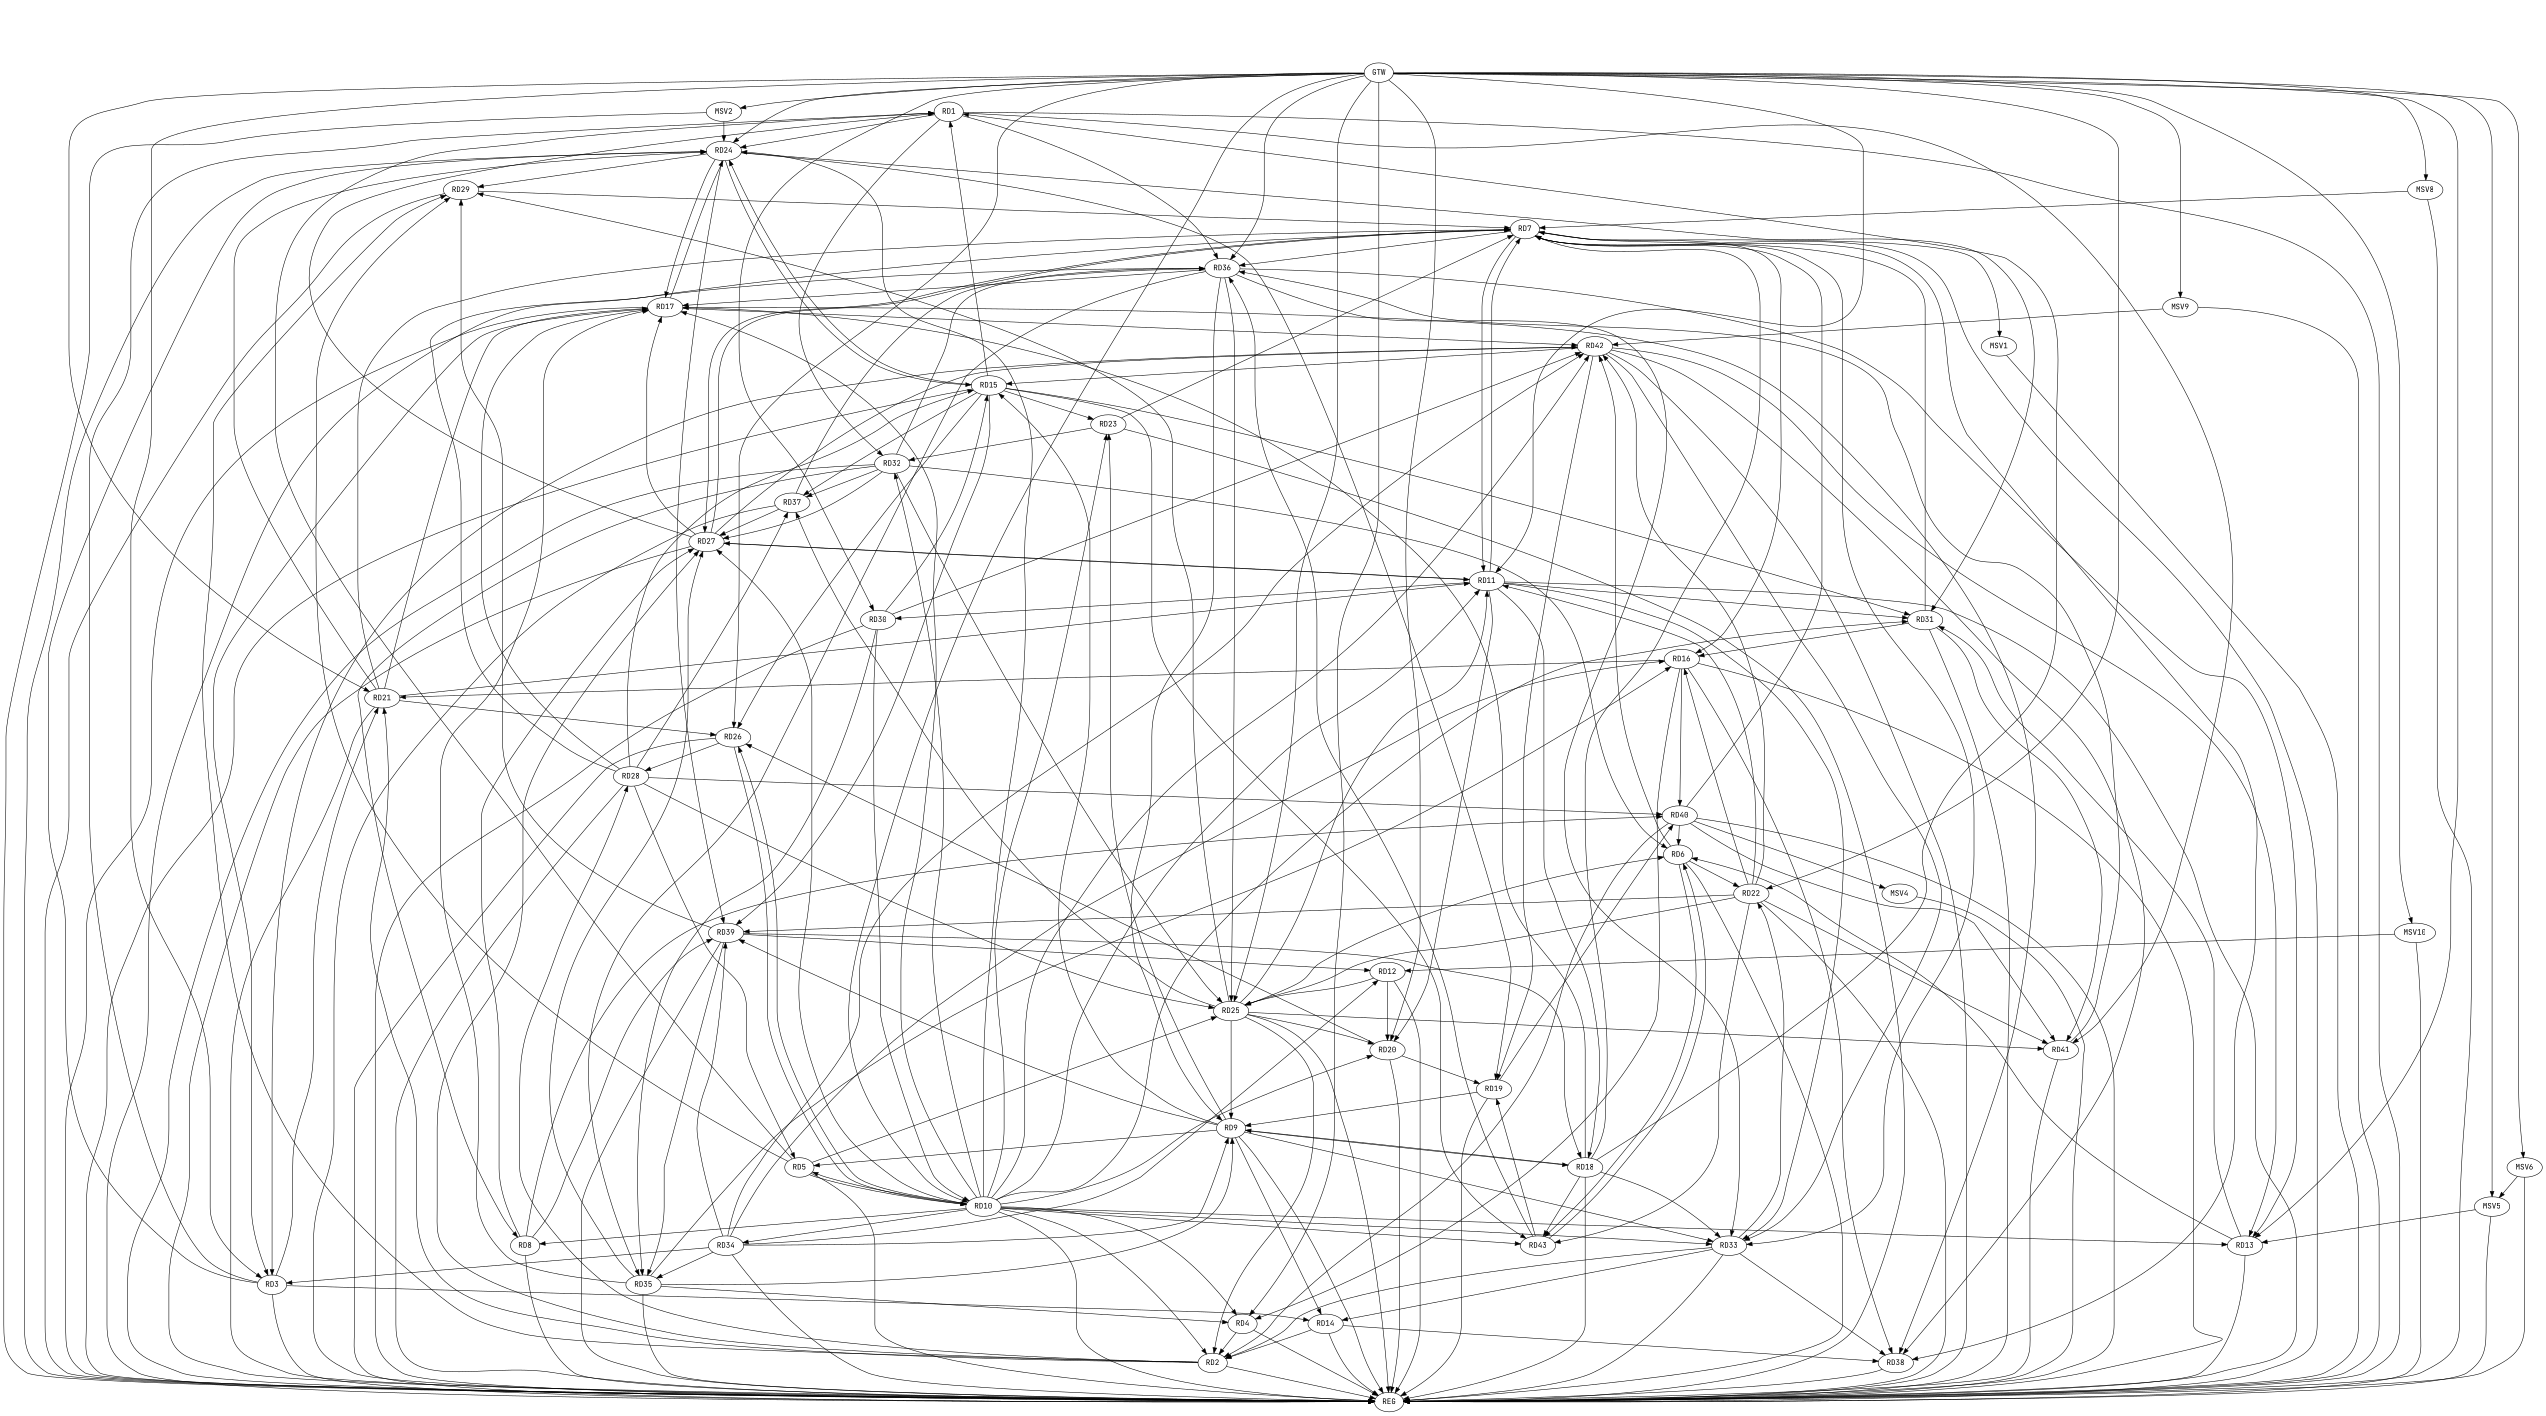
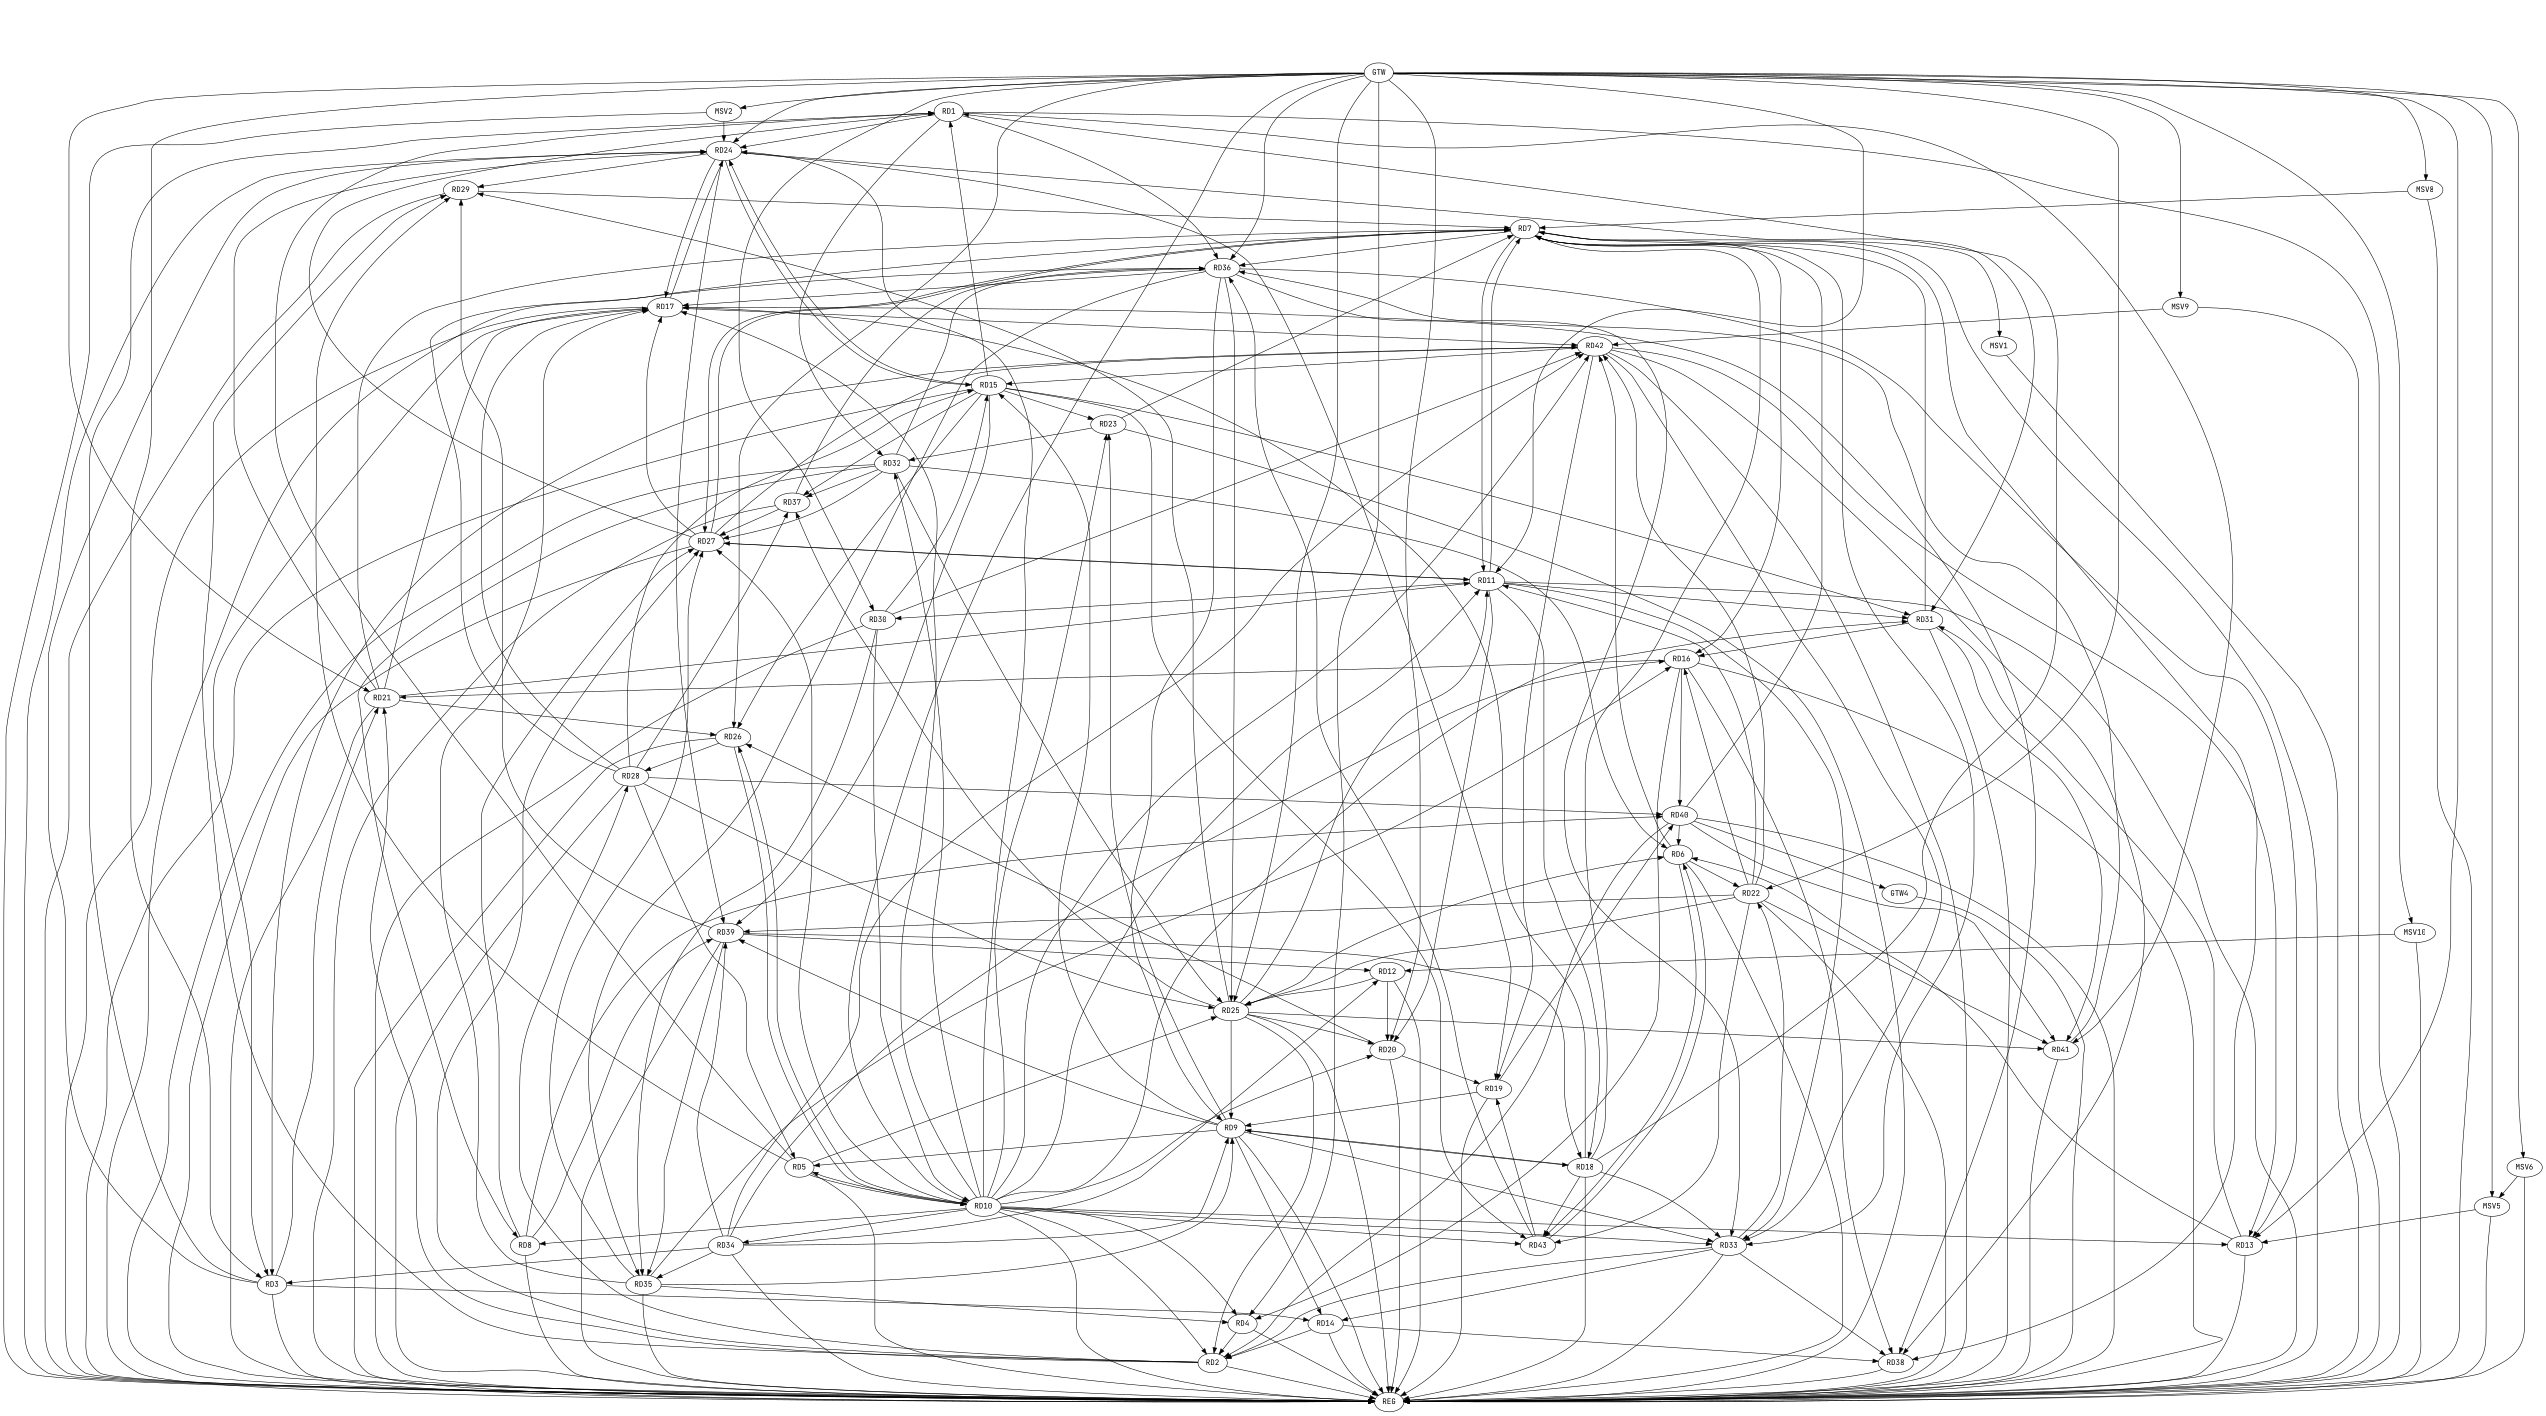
(1900, 894) -> (1900, 894)
